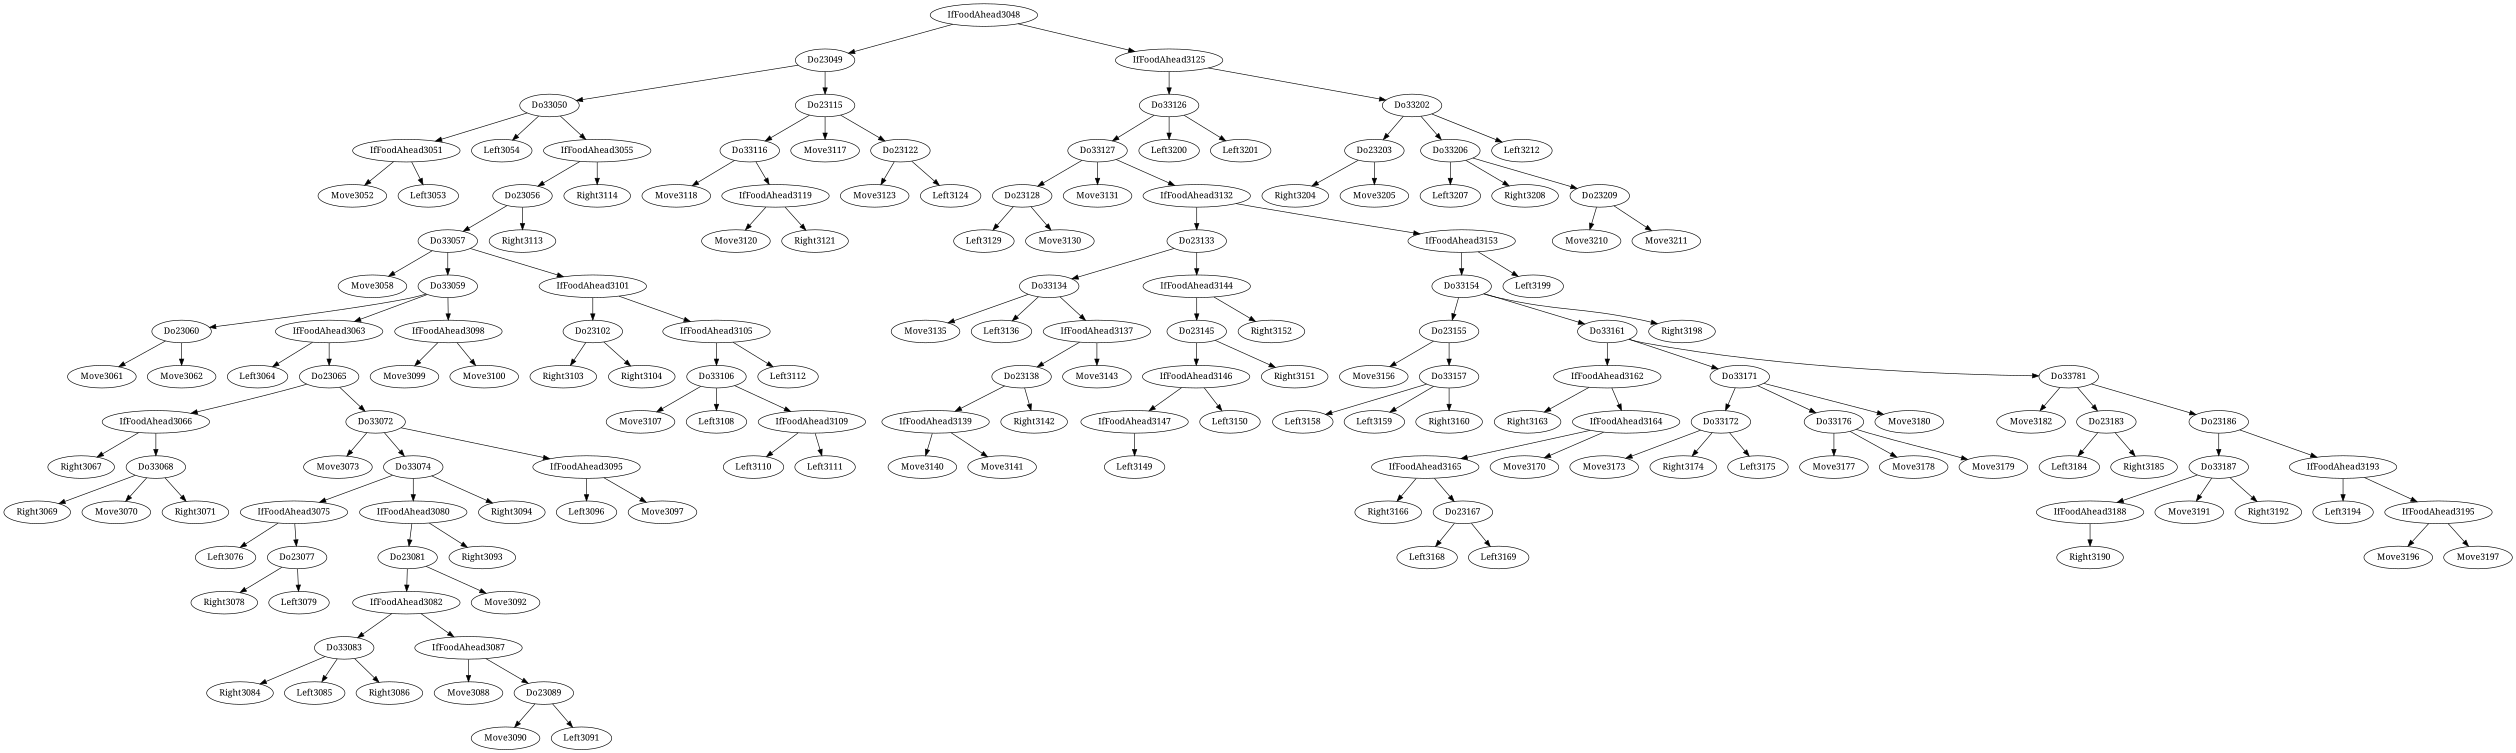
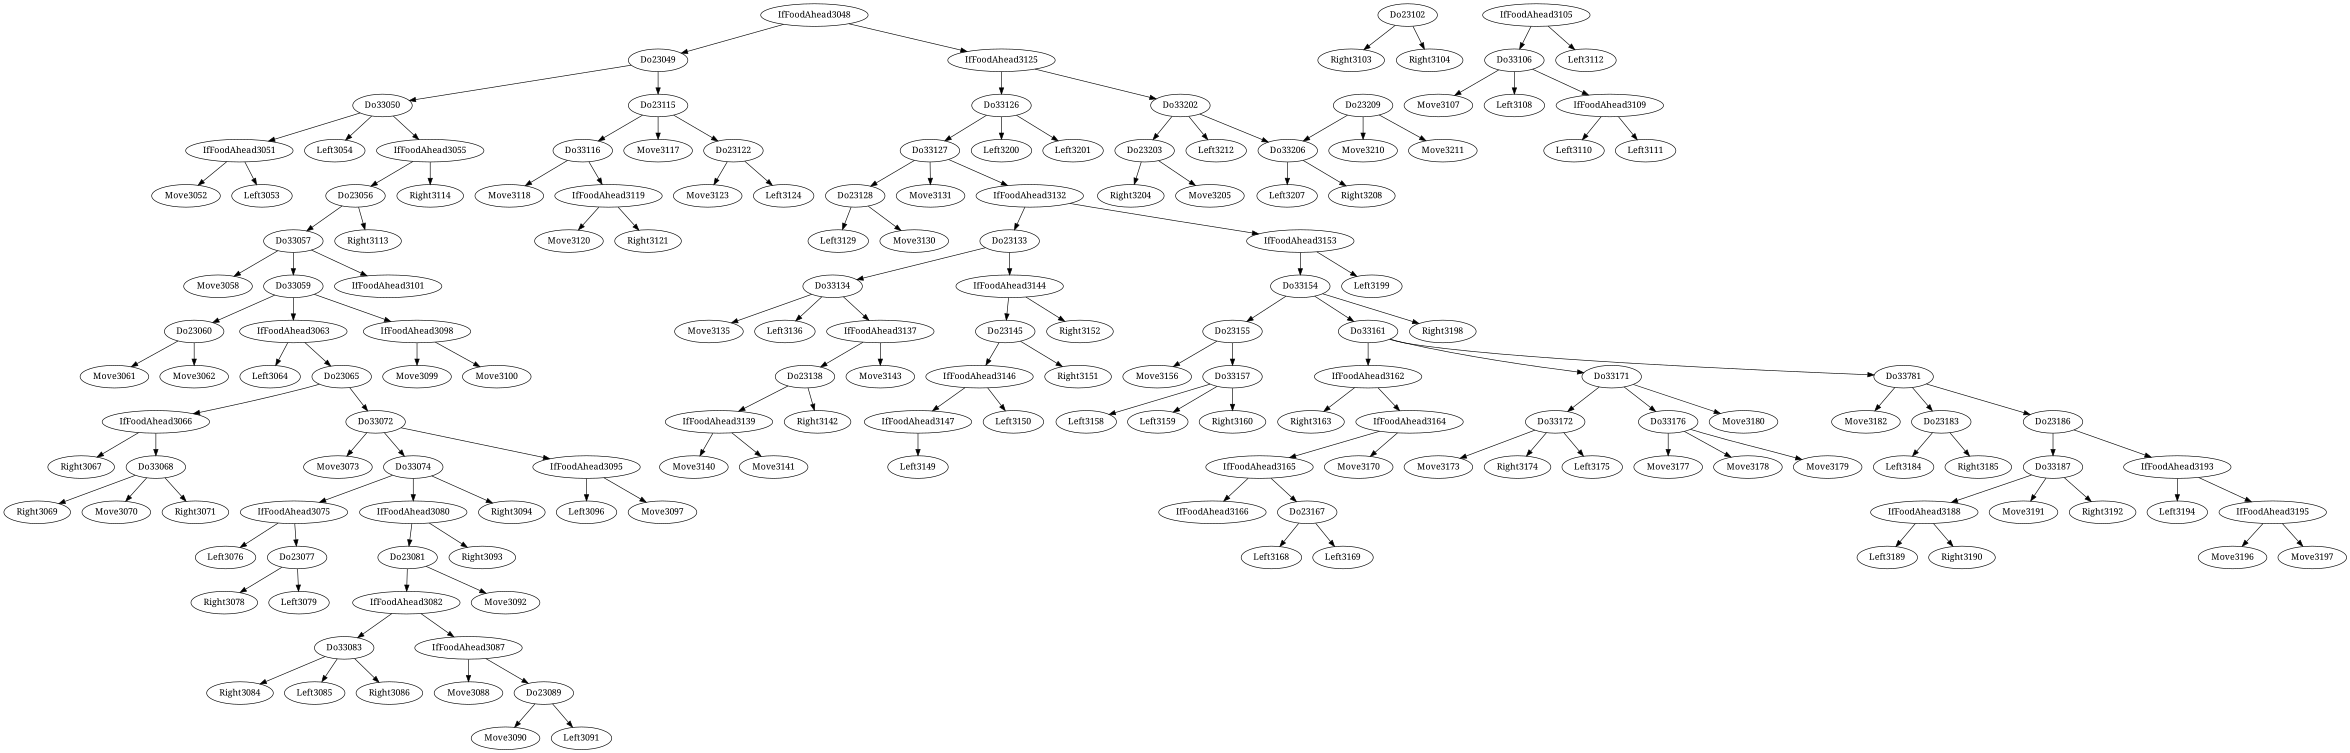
(1522, 172) -> (1328, 126)
(593, 306) -> none
(652, 308) -> none
(1388, 512) -> (1212, 512)
none -> (1887, 557)
